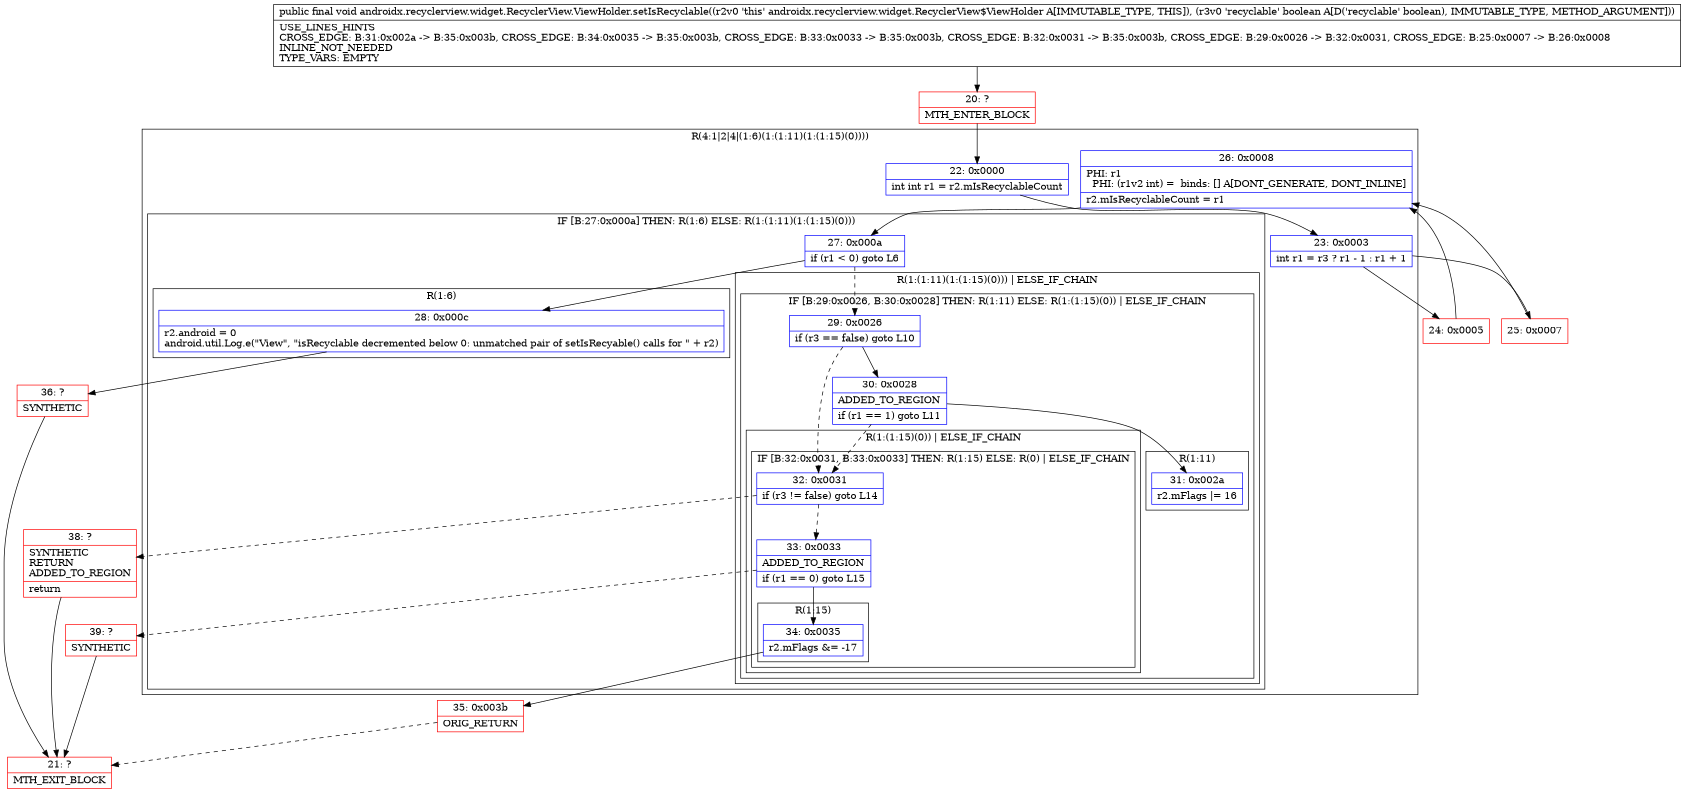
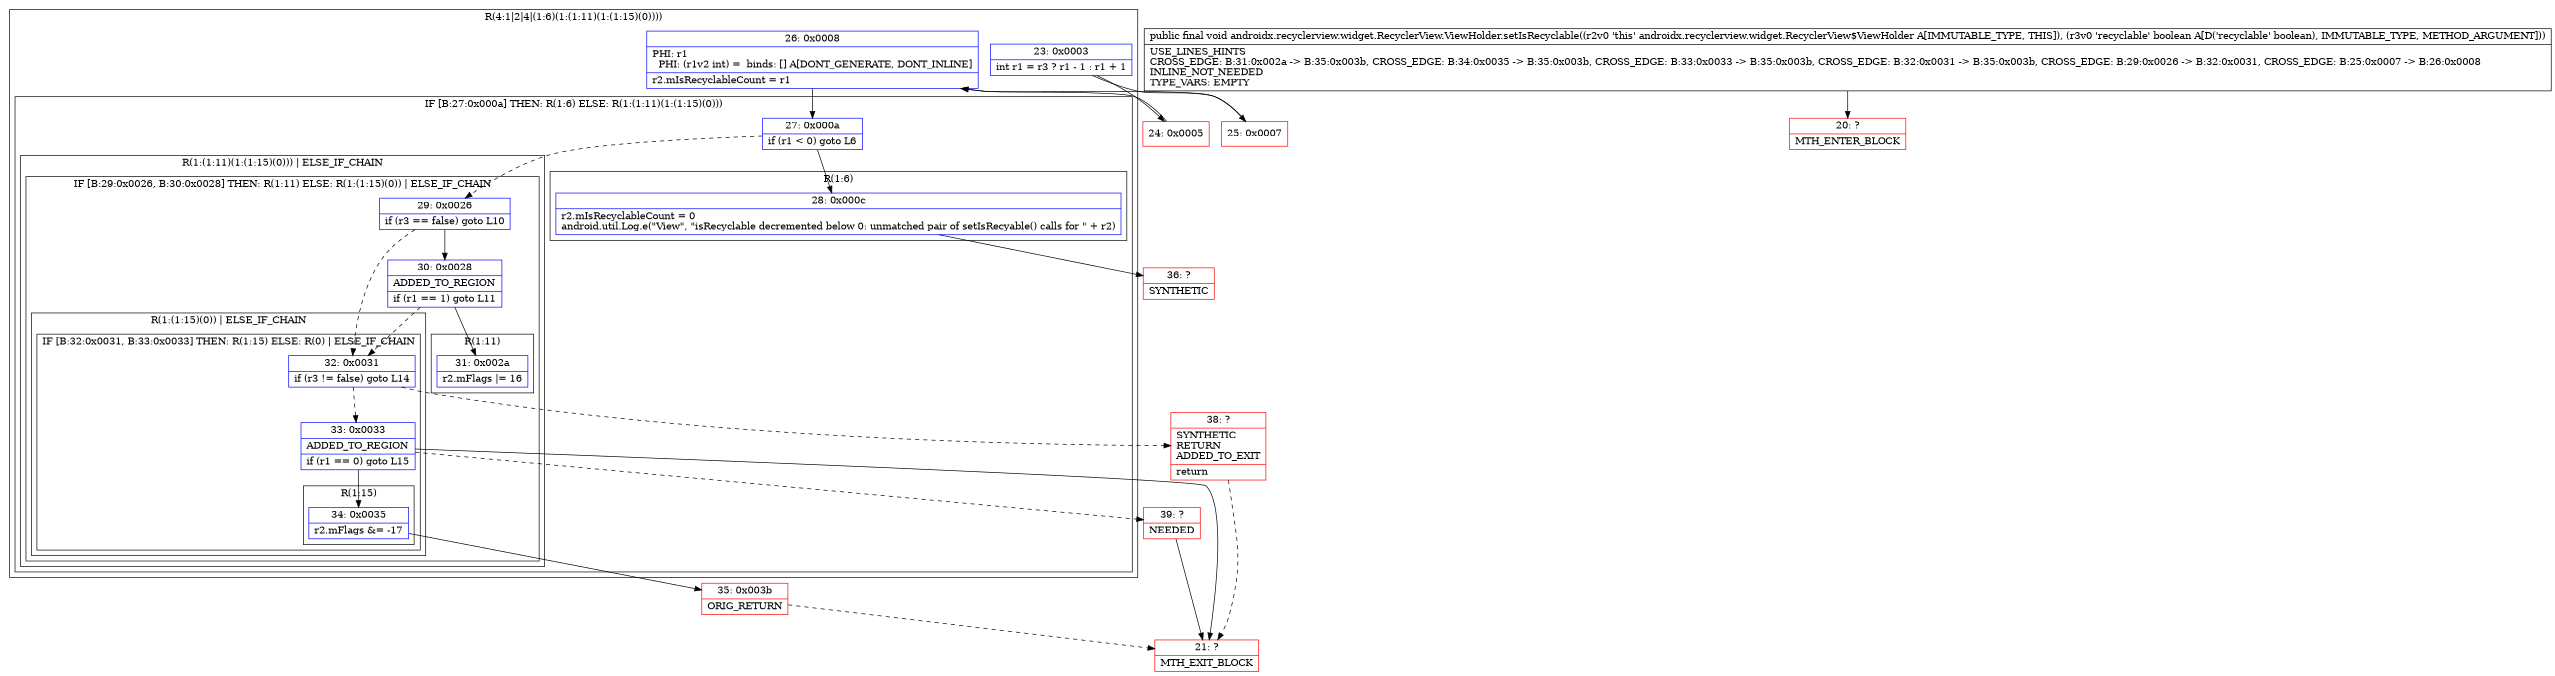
(977, 179) -> none
(201, 333) -> (628, 216)
(80, 573) -> (1218, 456)
(4, 585) -> (886, 468)
(101, 648) -> (1172, 531)
(52, 673) -> (1238, 558)
